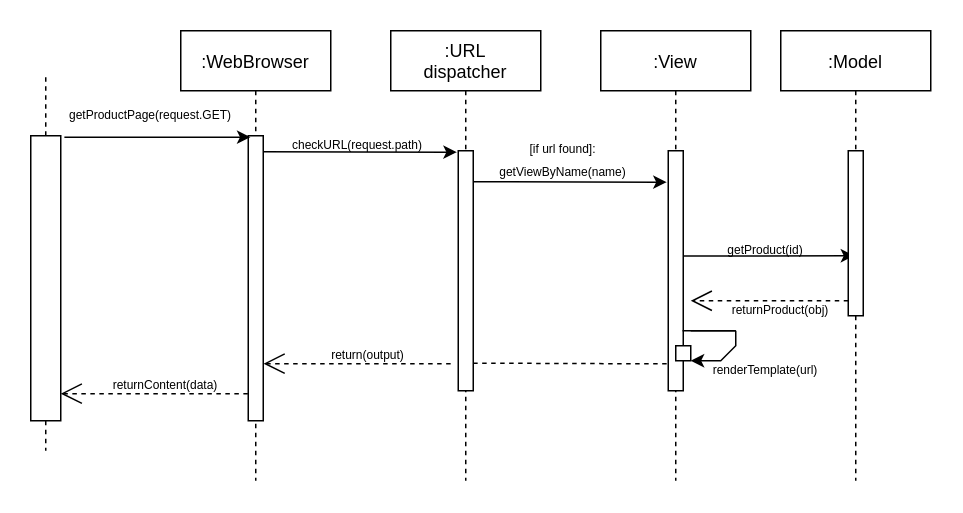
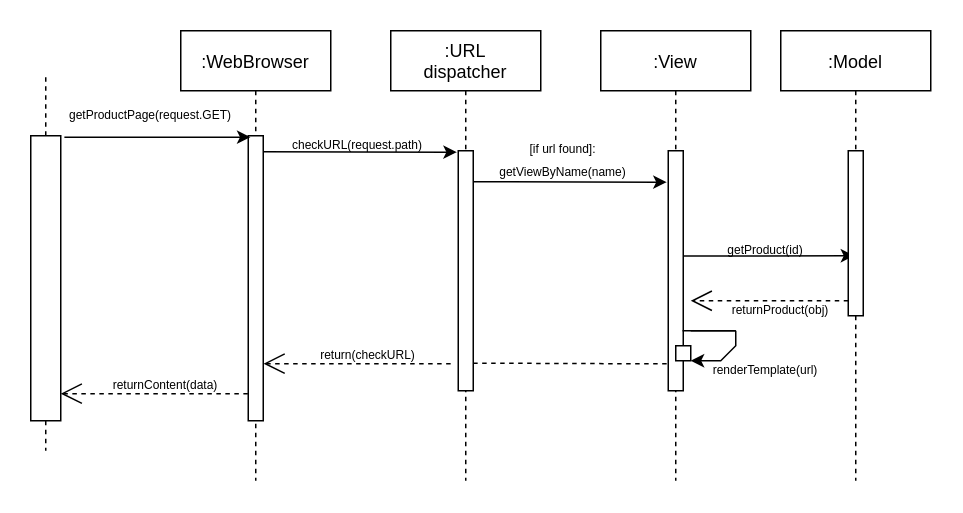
(368, 353) -> (368, 353)
